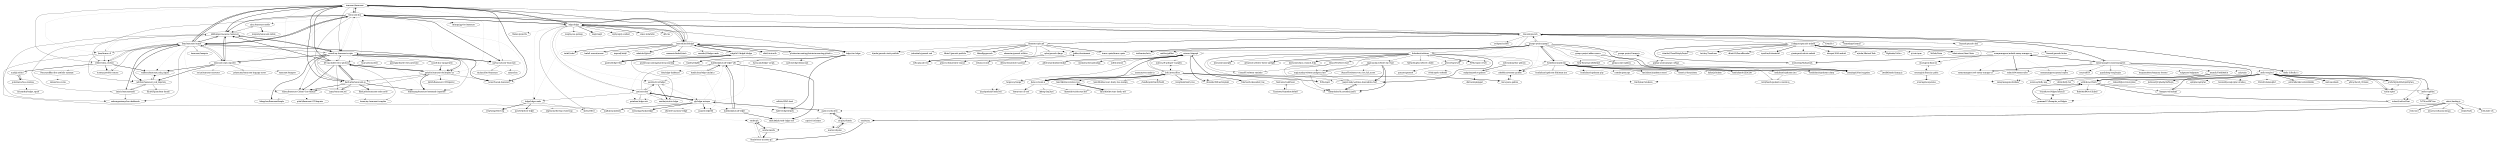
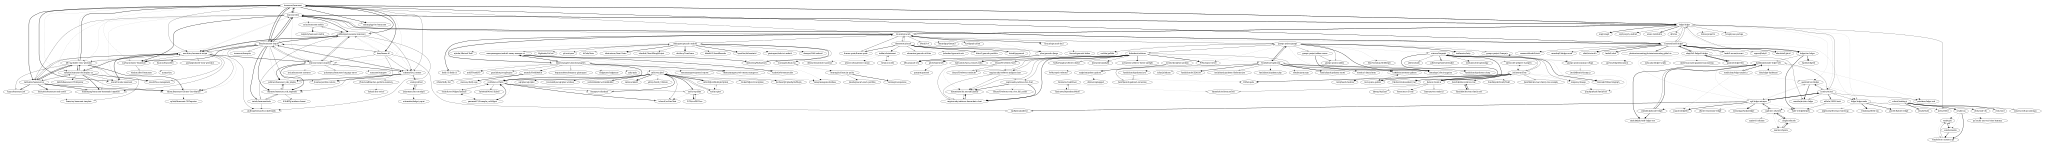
(161, 10) -> (376, 11)
(408, 15) -> (331, 14)
(1747, 39) -> (985, 40)
(224, 47) -> (335, 49)
(963, 47) -> (851, 77)
(279, 48) -> none
(1320, 55) -> (1120, 58)
none -> (353, 58)
(441, 67) -> (123, 78)
none -> (367, 68)
(1346, 68) -> none
(2085, 73) -> (474, 73)
(2153, 73) -> (571, 73)
(1215, 76) -> (1476, 67)
(1108, 77) -> (1434, 86)
(1185, 82) -> none
(2267, 82) -> none
none -> (1829, 96)
(272, 101) -> none
(670, 118) -> (1955, 115)
none -> (1987, 121)
